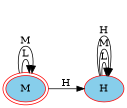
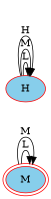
(63, 89) -> none
